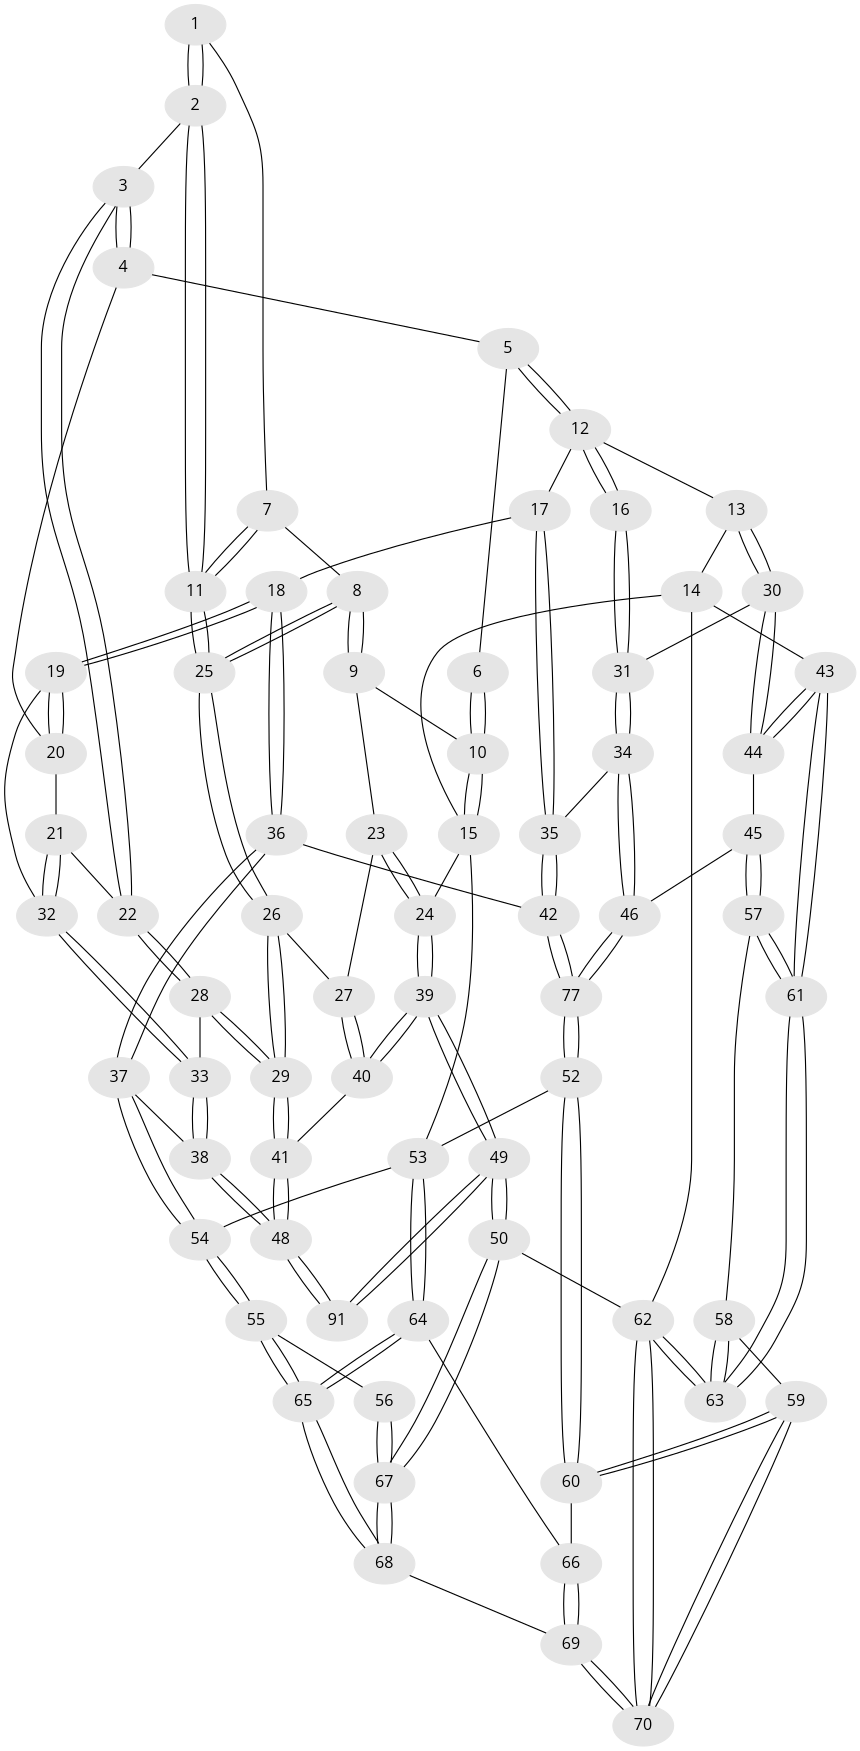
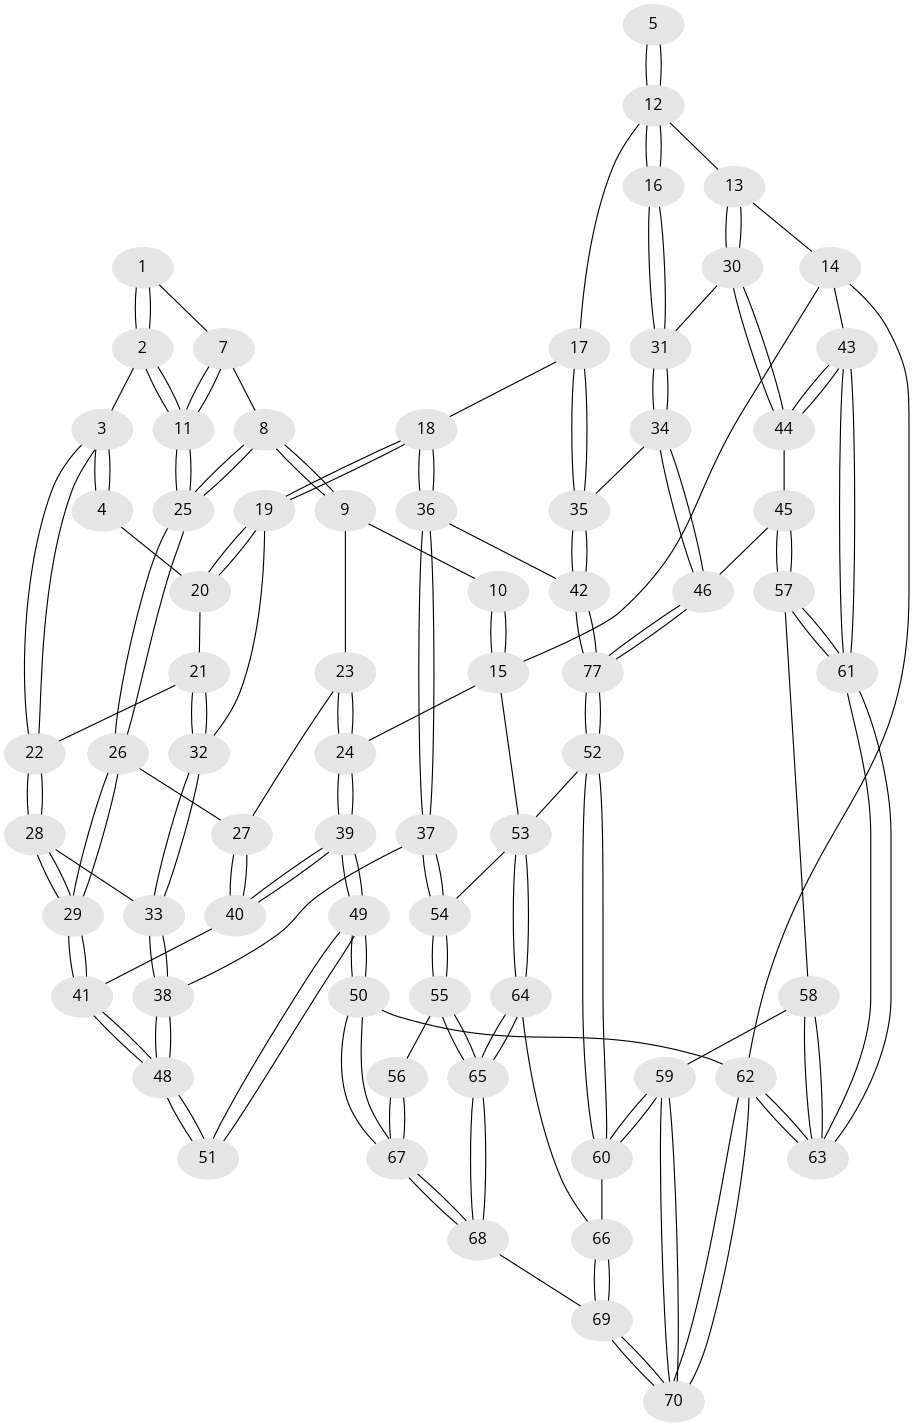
(316, 308) -> none
(478, 673) -> none
(337, 1321) -> (208, 1159)
